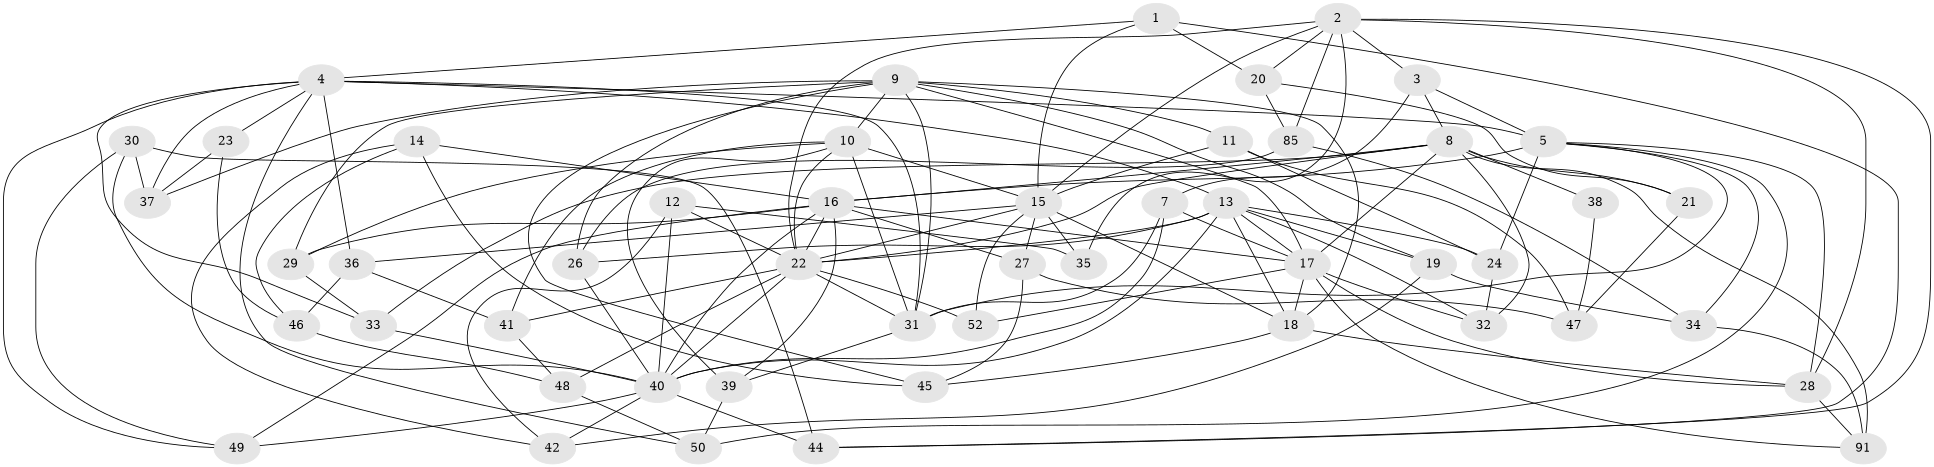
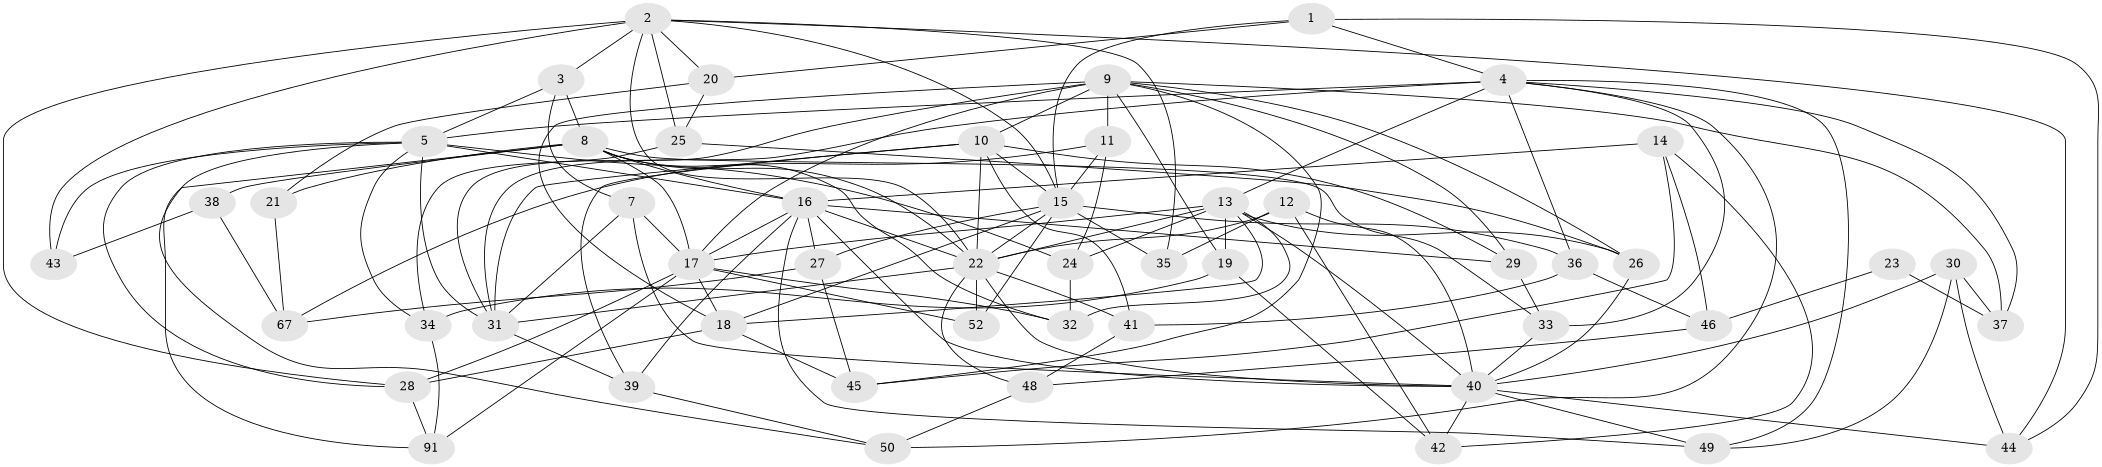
(274, 111) -> none
(1291, 142) -> (679, 142)
none -> (54, 264)
(1574, 326) -> (285, 326)
